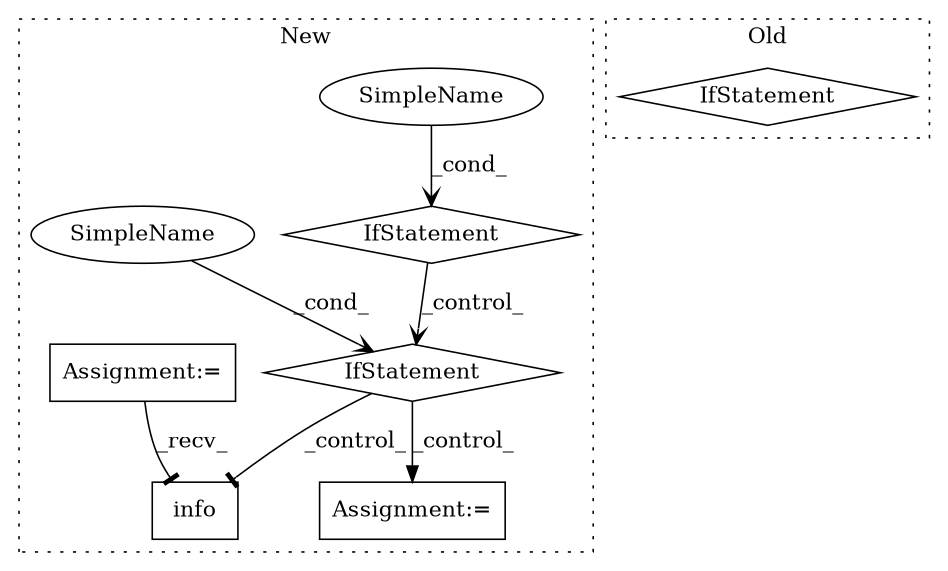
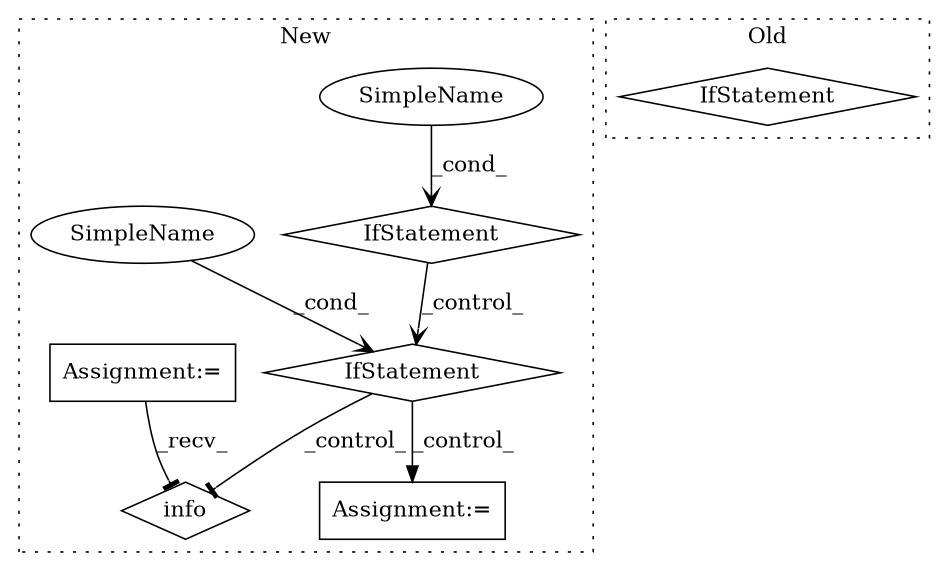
(195, 511) -> (186, 511)
